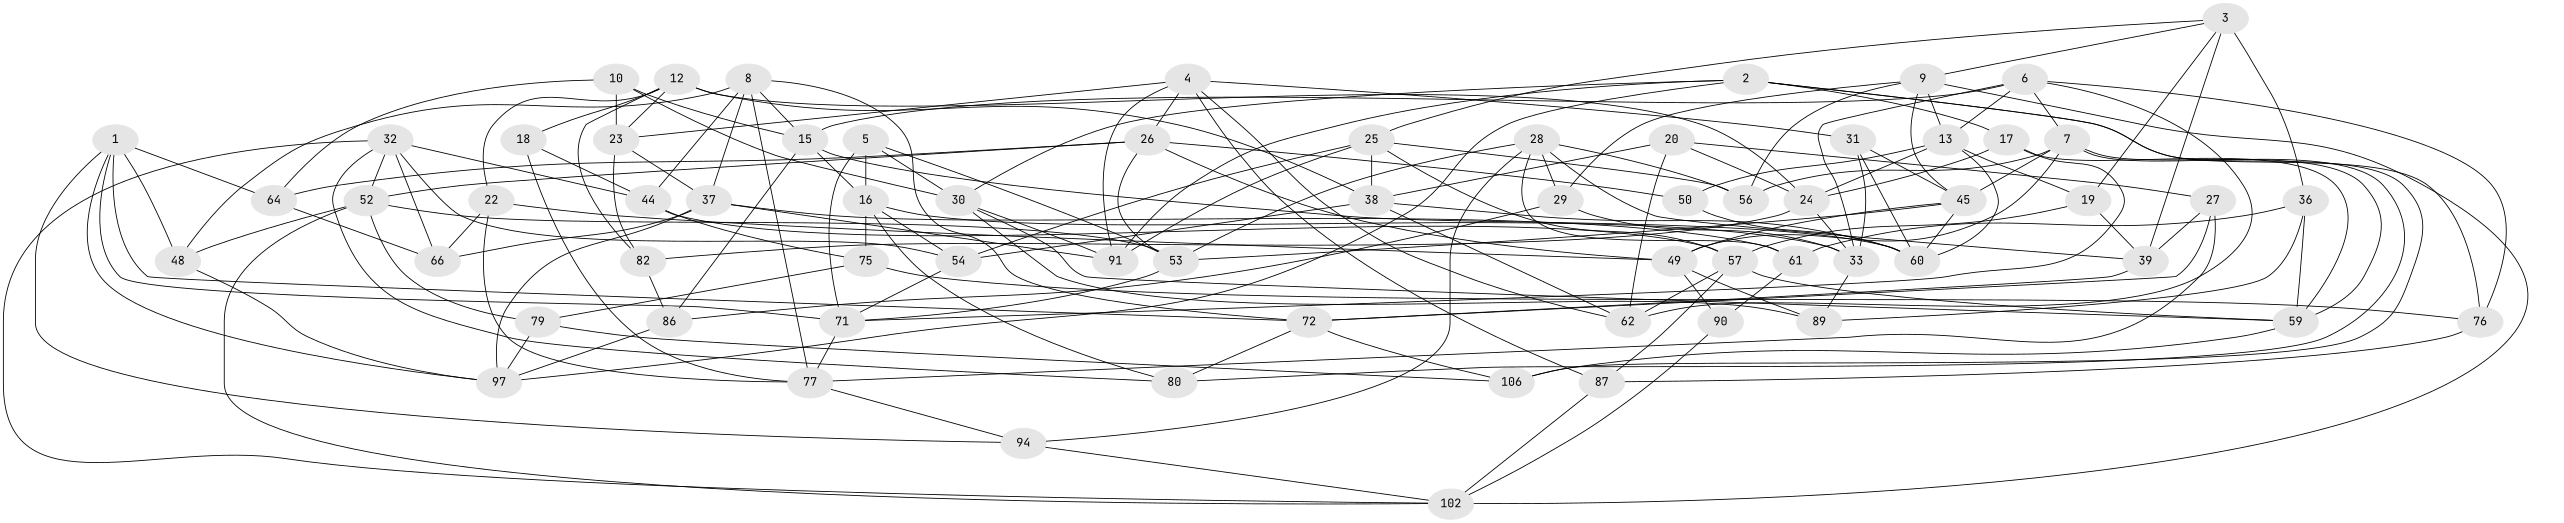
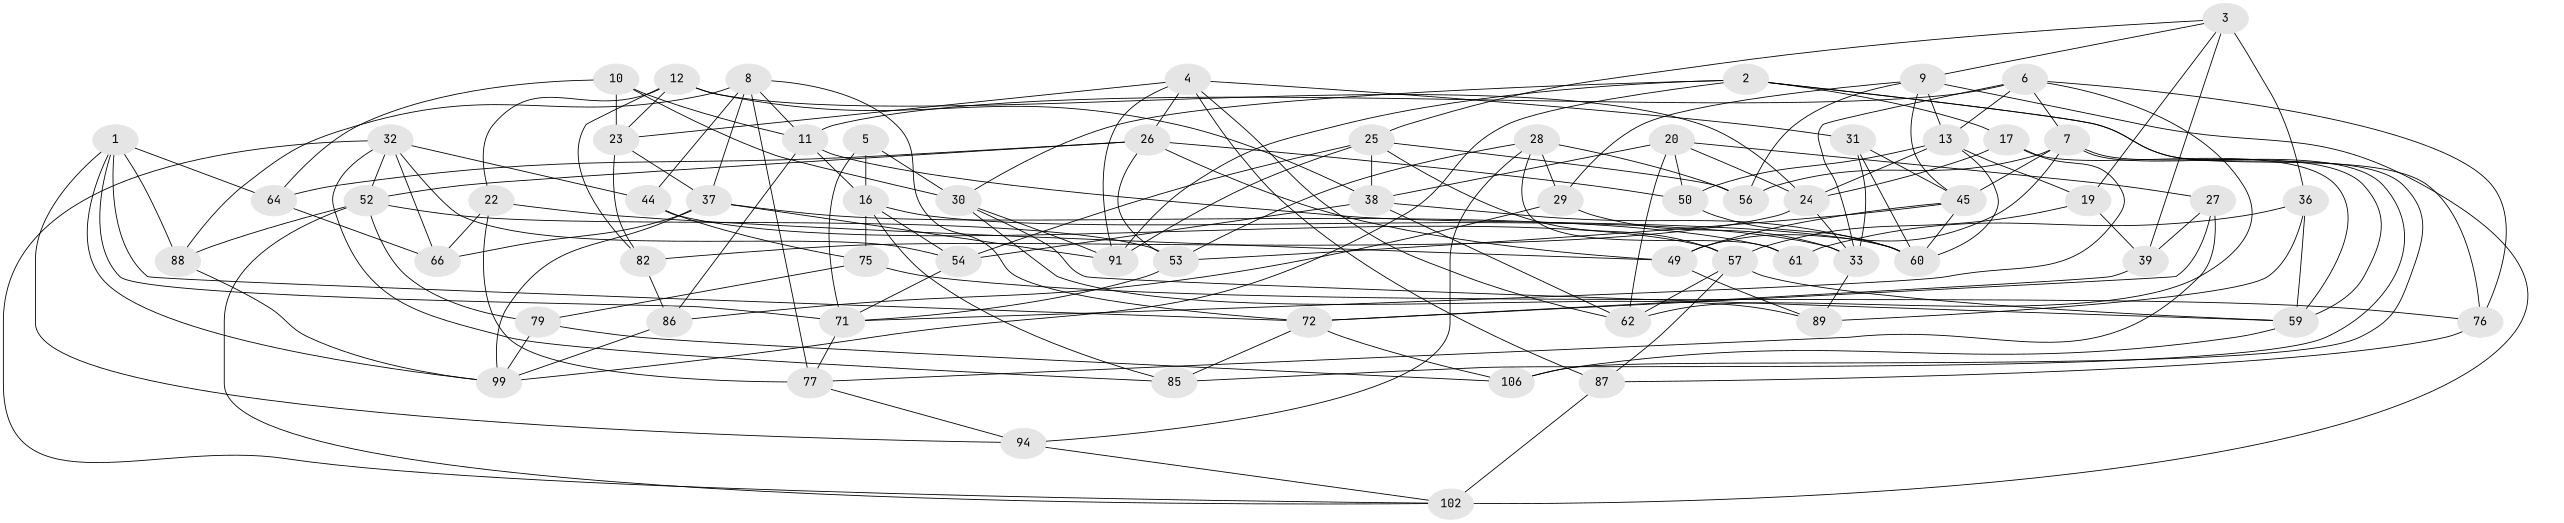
(524, 140) -> none
(805, 140) -> (805, 140)
none -> (1678, 168)
(1023, 197) -> none
(1946, 244) -> none
(178, 261) -> (178, 261)
(1721, 322) -> none
(499, 383) -> (499, 383)
(1174, 383) -> (1174, 383)
